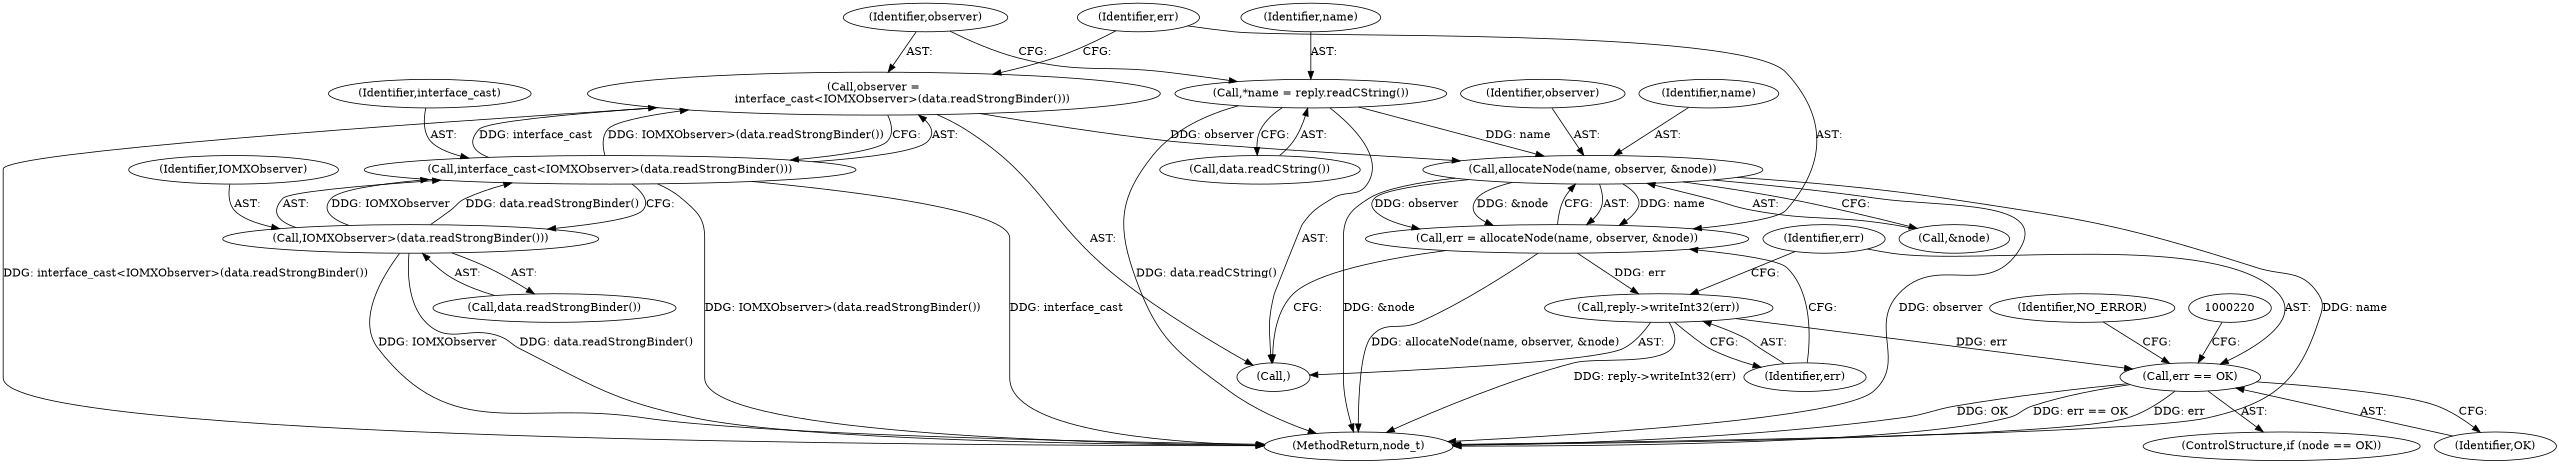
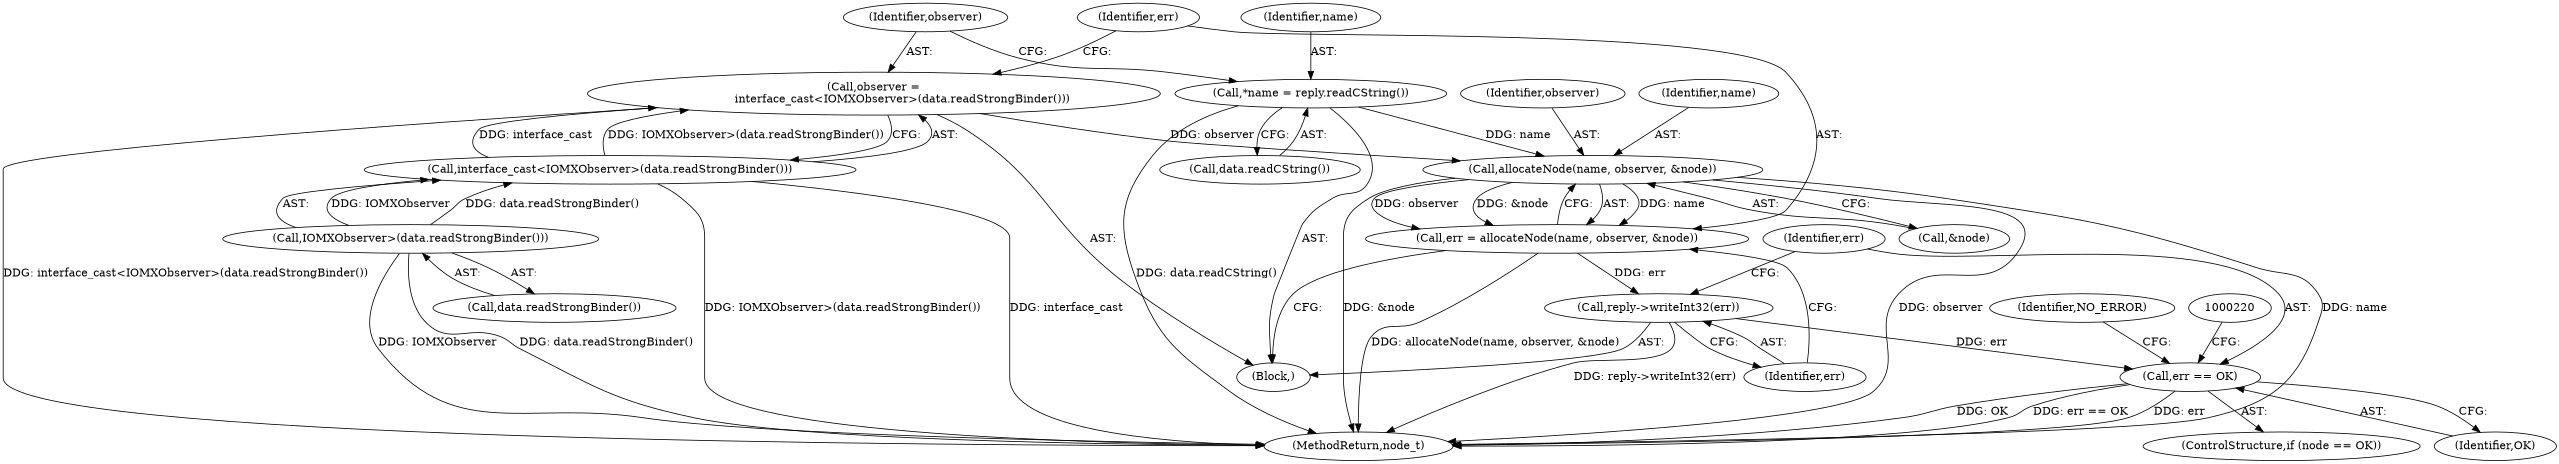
(430, 94) -> none
(234, 170) -> none
(616, 220) -> none
(1273, 377) -> (1273, 377)
